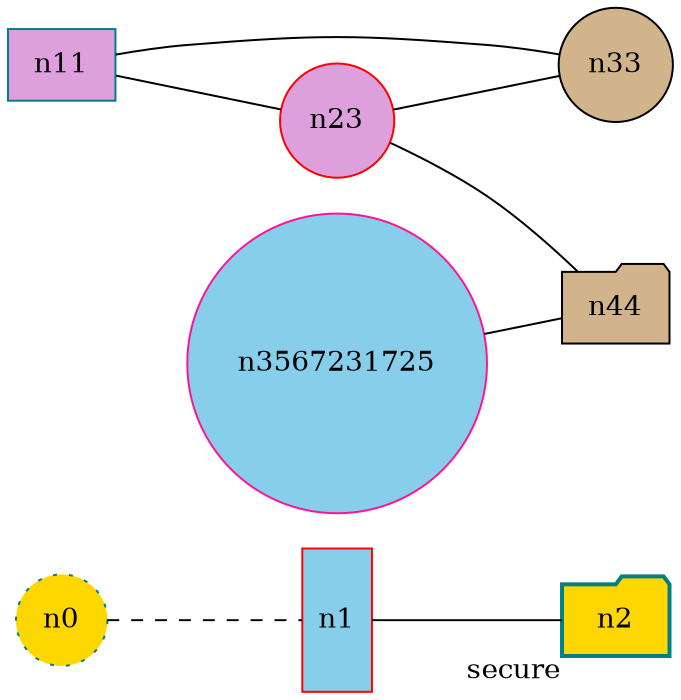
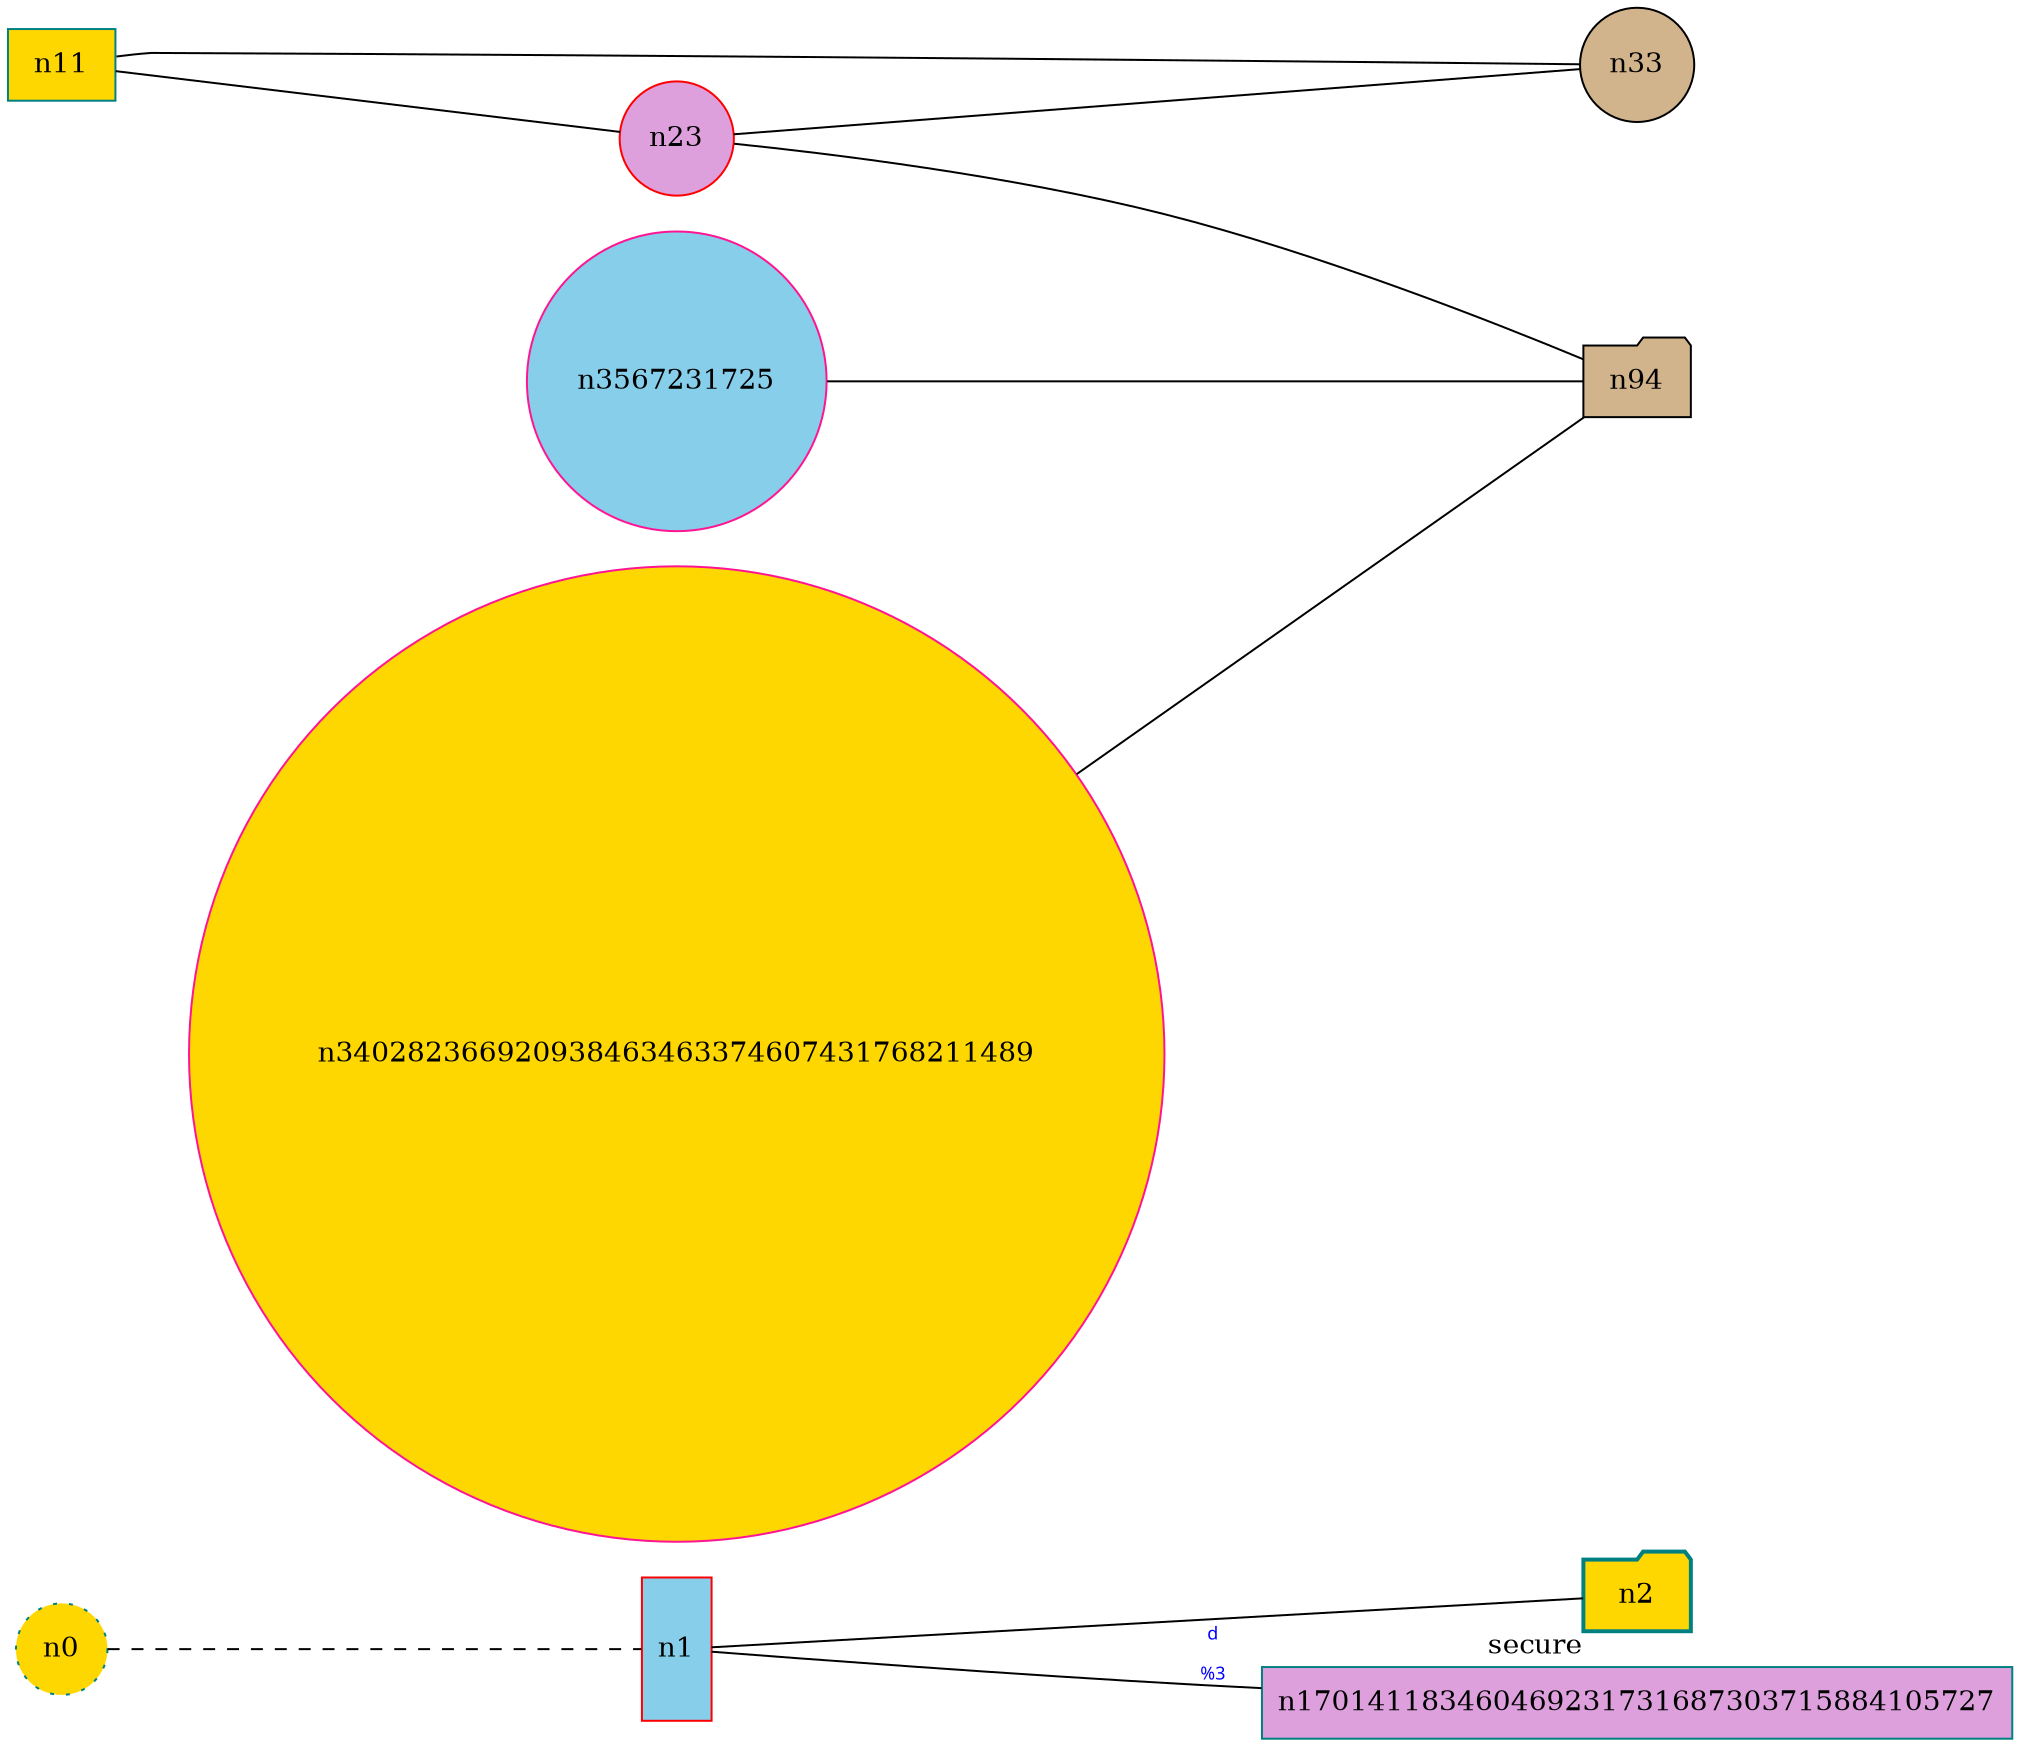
(62, 65) -> (62, 65)
(616, 308) -> (1637, 381)
none -> (677, 1054)
none -> (1637, 1703)
